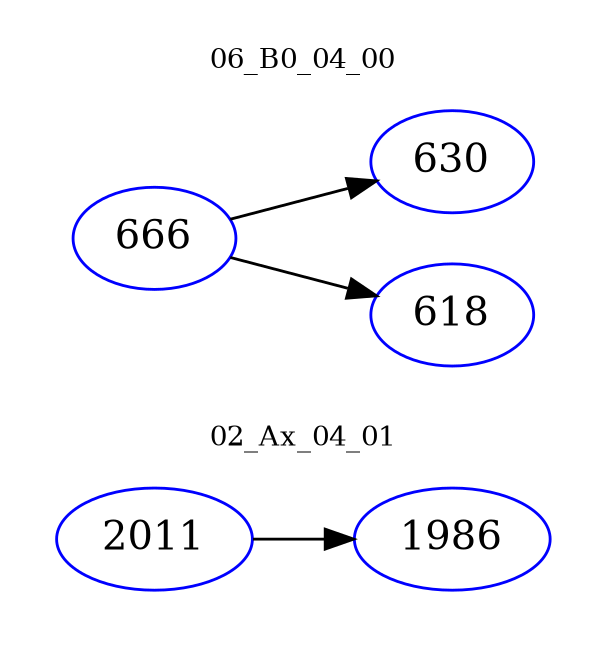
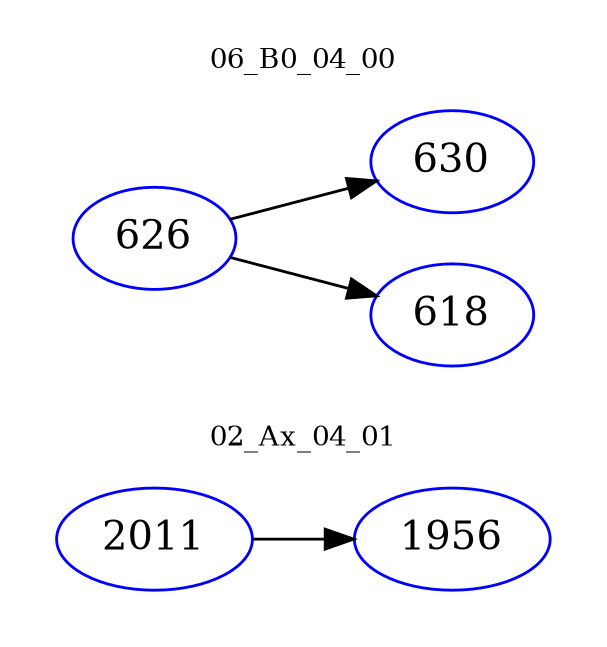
(155, 238) -> (155, 238)
(452, 539) -> (452, 539)
